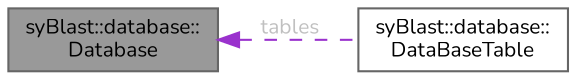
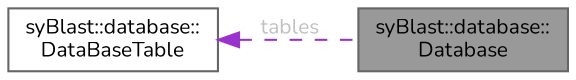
(299, 40) -> (299, 40)
